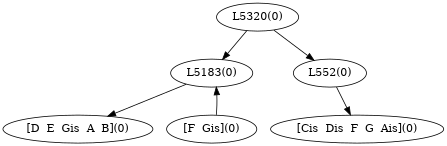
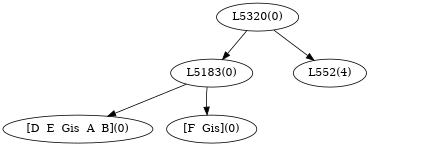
(330, 73) -> (330, 73)
(217, 105) -> (207, 97)
(357, 129) -> none
